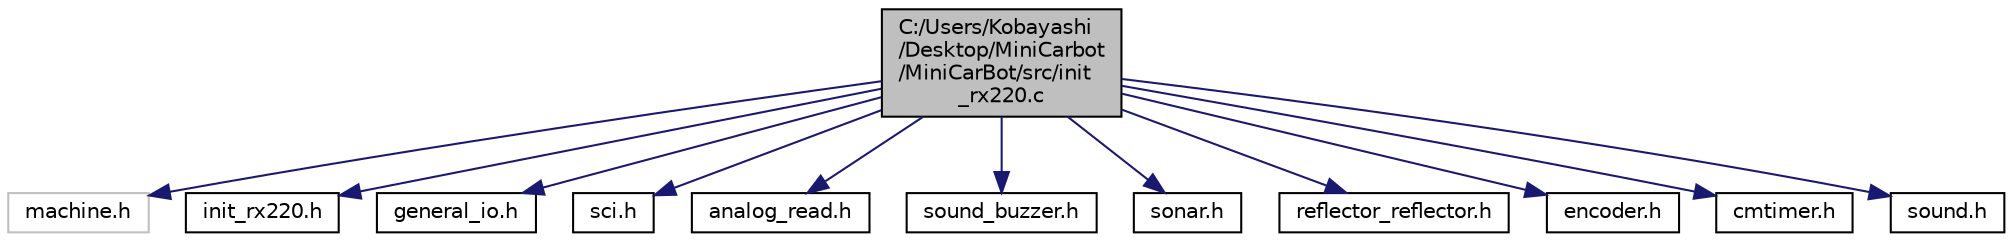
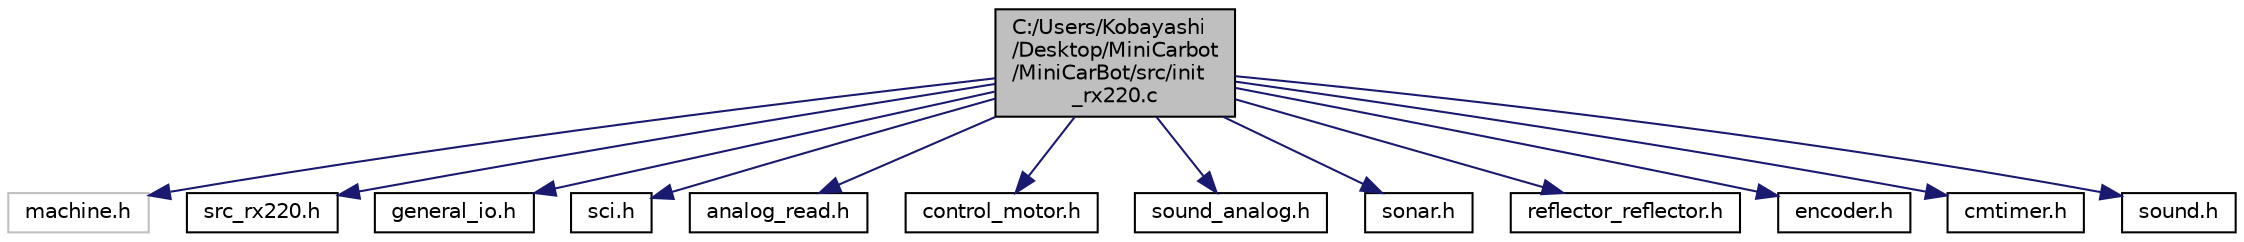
(262, 213) -> (262, 213)
none -> (1002, 213)
(1002, 213) -> (1231, 213)
